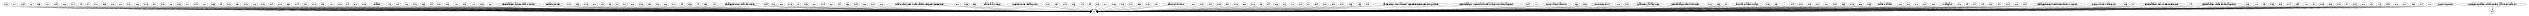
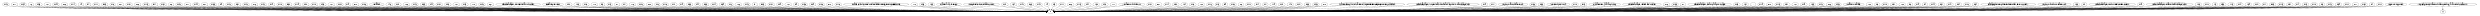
(518, 4) -> (518, 4)
(740, 4) -> none
(1747, 4) -> (1710, 4)
(1947, 4) -> none
